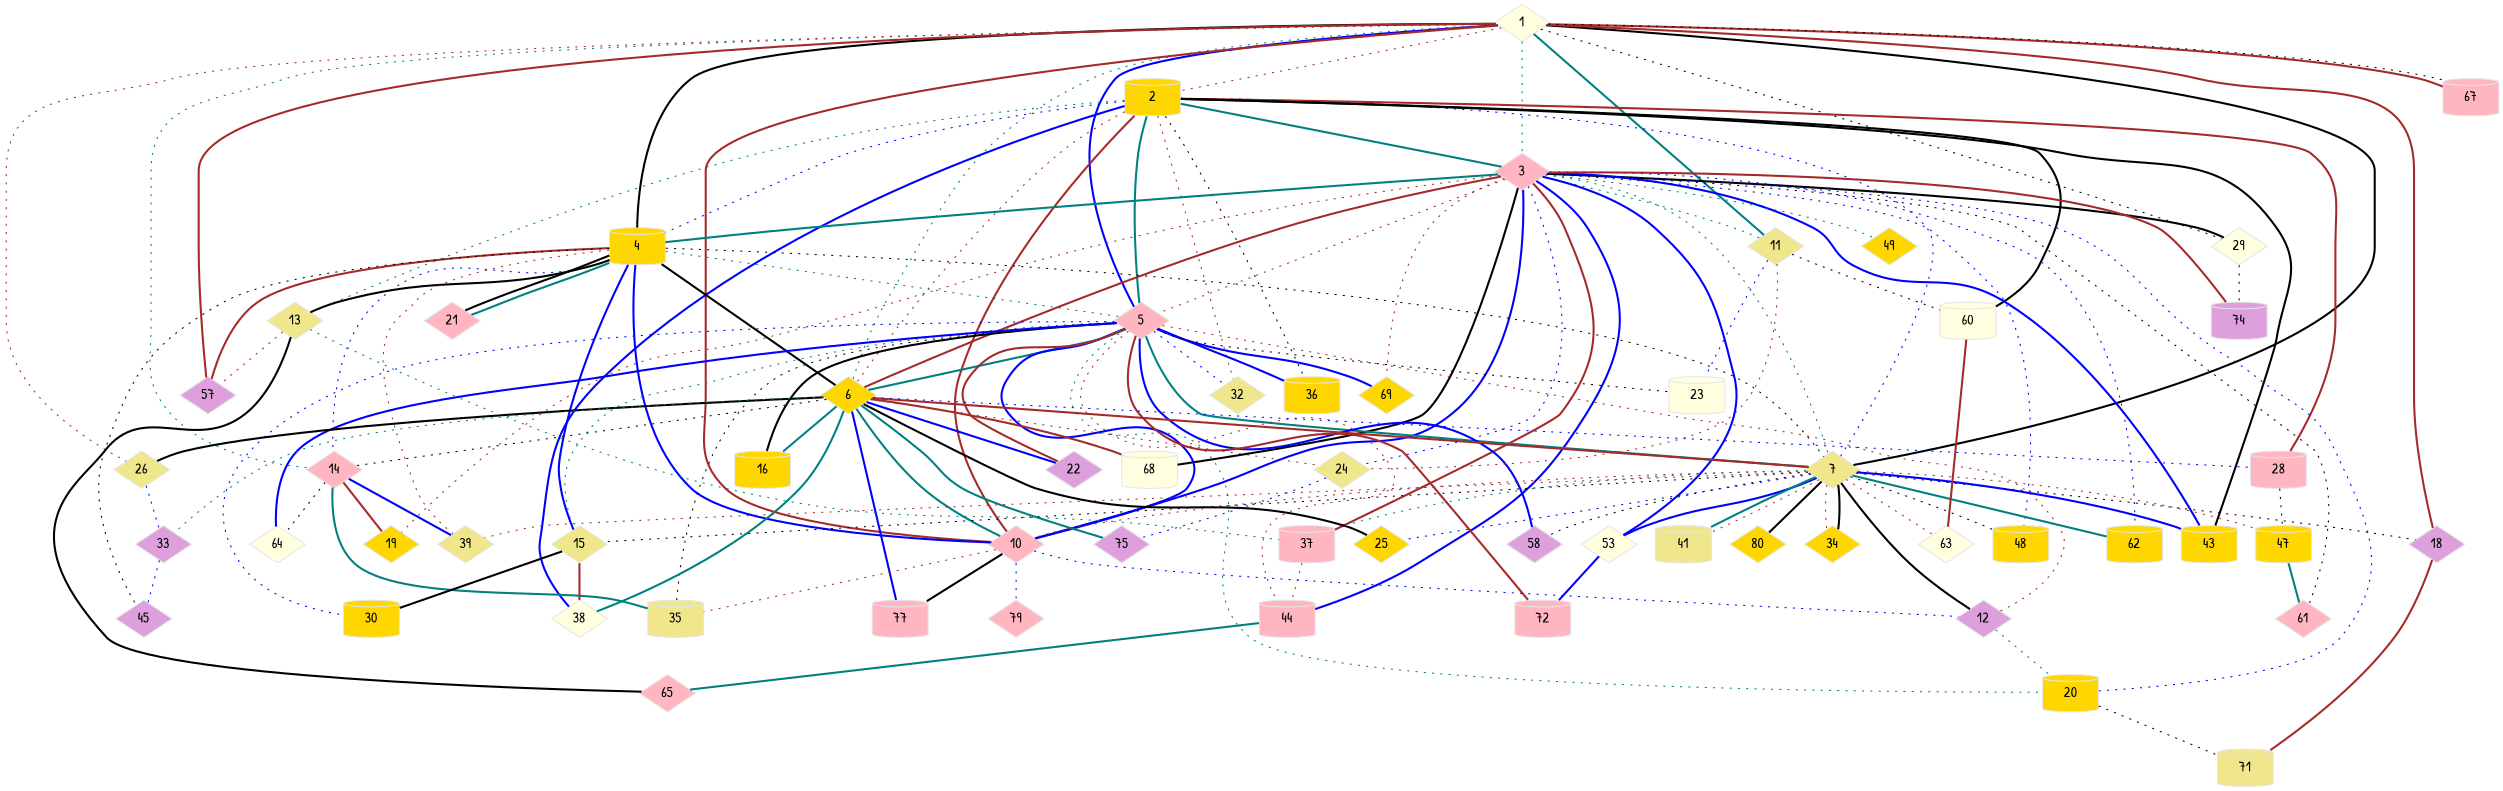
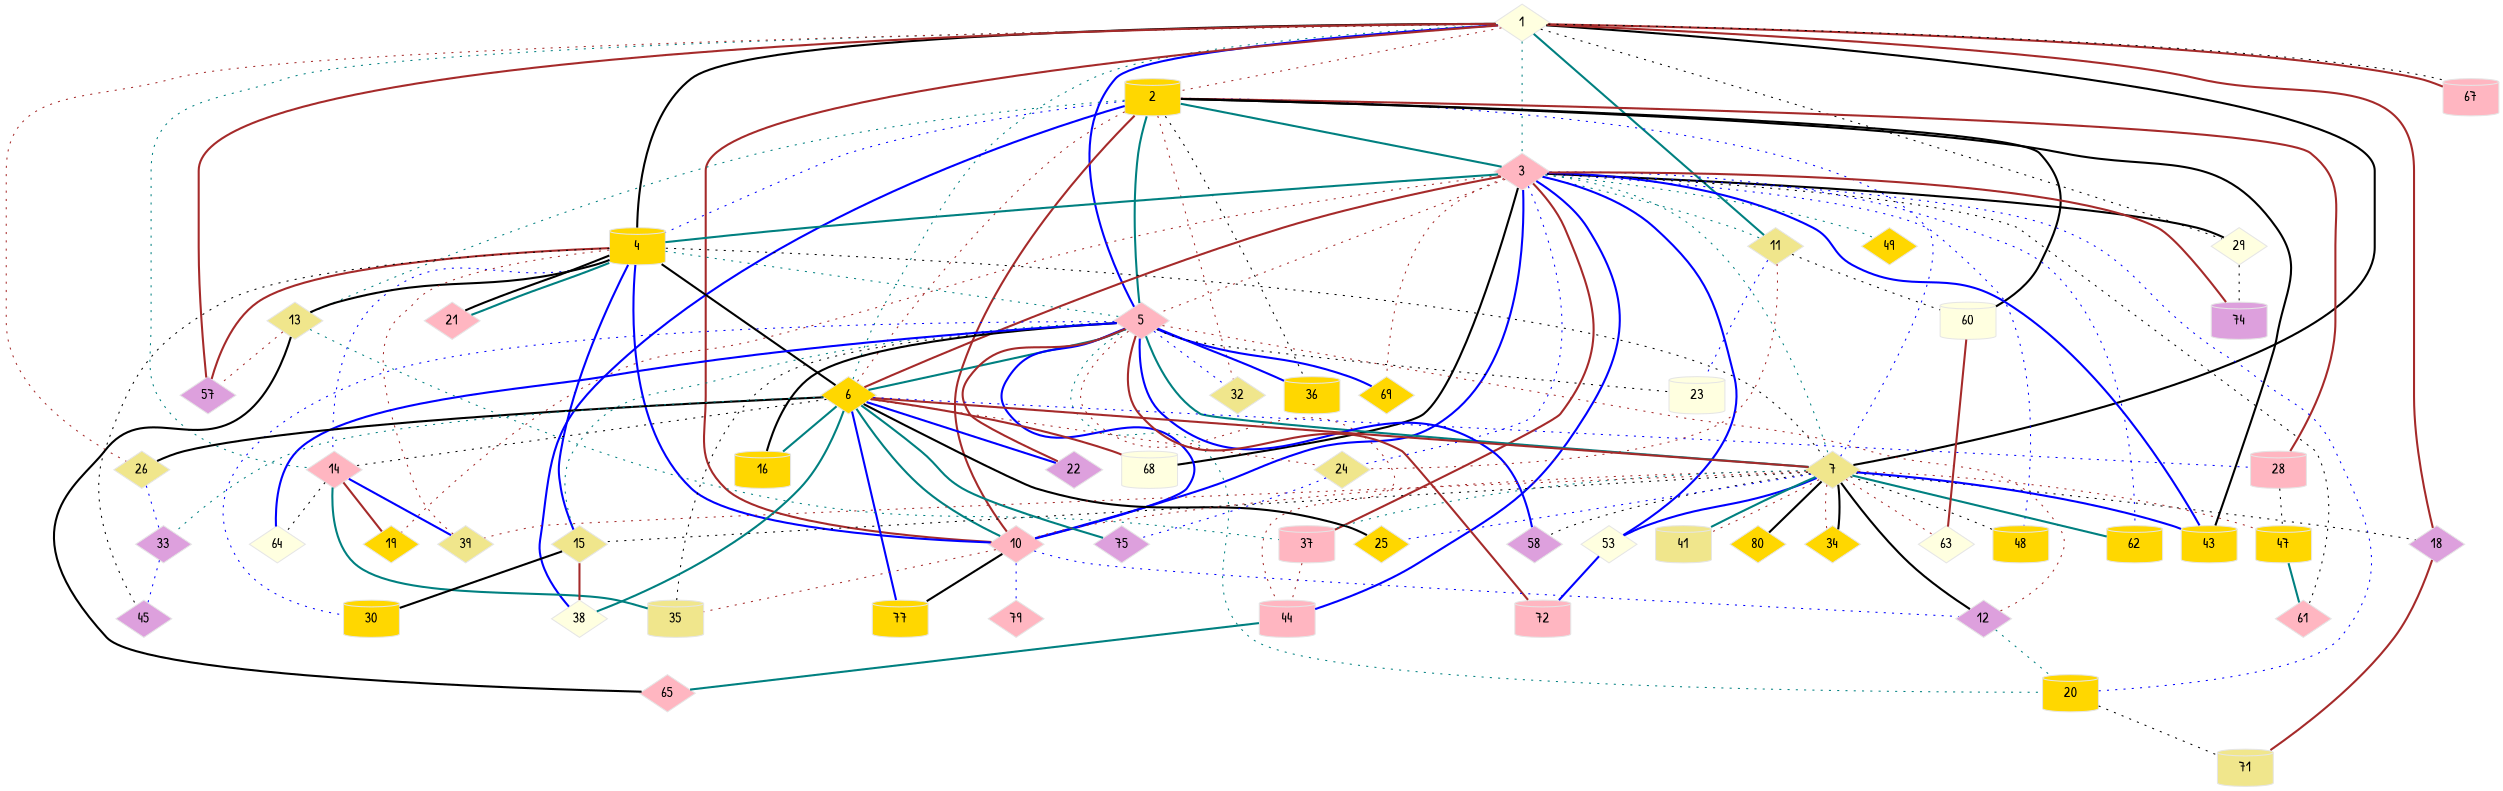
(900, 619) -> (900, 619)
